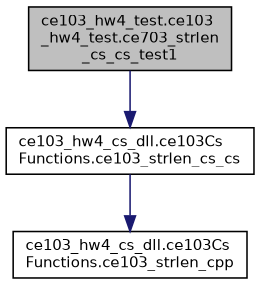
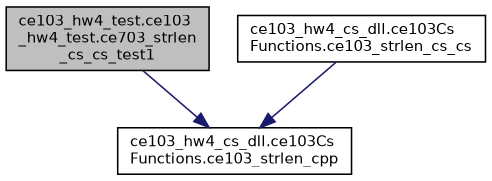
(130, 91) -> (170, 94)
